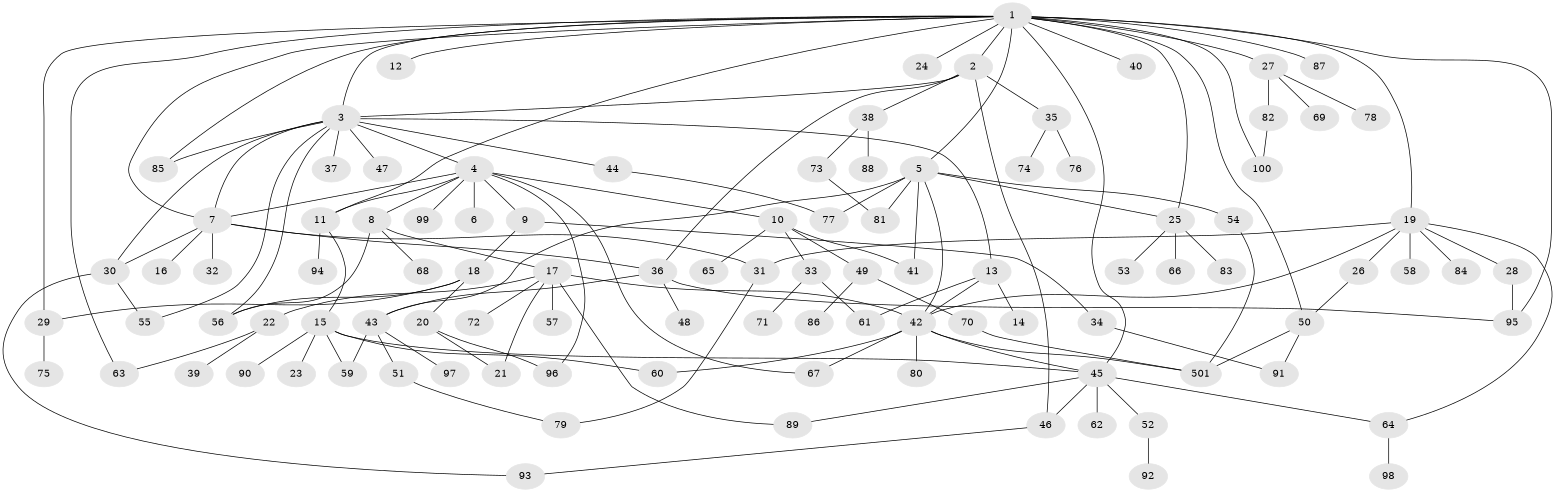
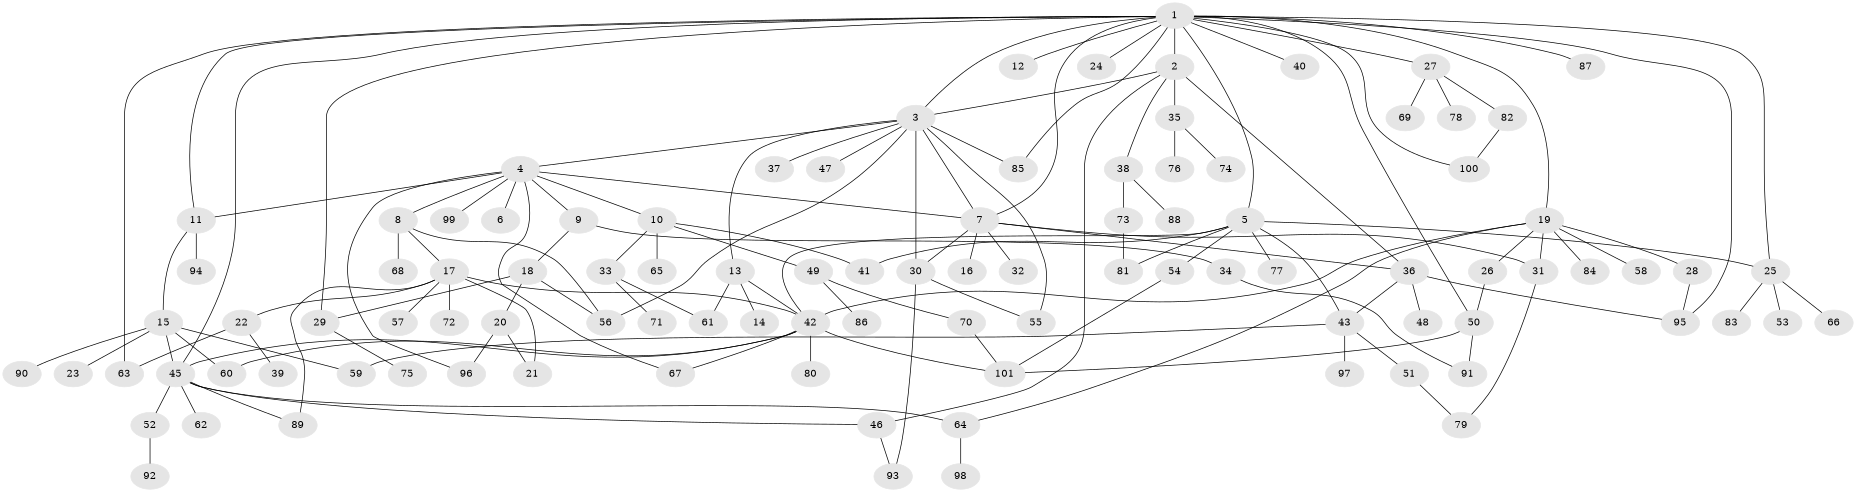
(613, 169) -> none
(1201, 374) -> (1005, 374)
